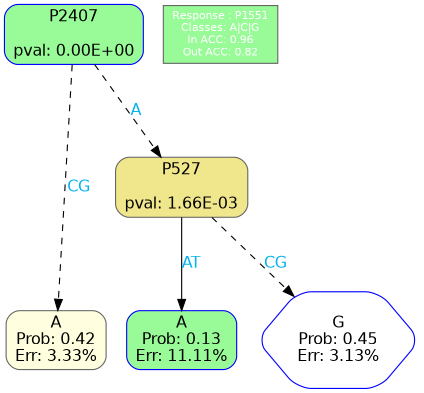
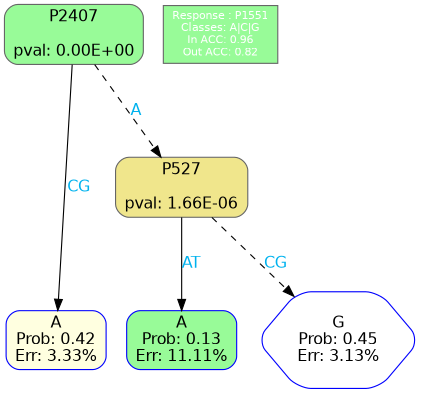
(74, 34) -> (74, 34)
(65, 182) -> (65, 182)
(182, 187) -> (182, 187)
(56, 340) -> (56, 340)
